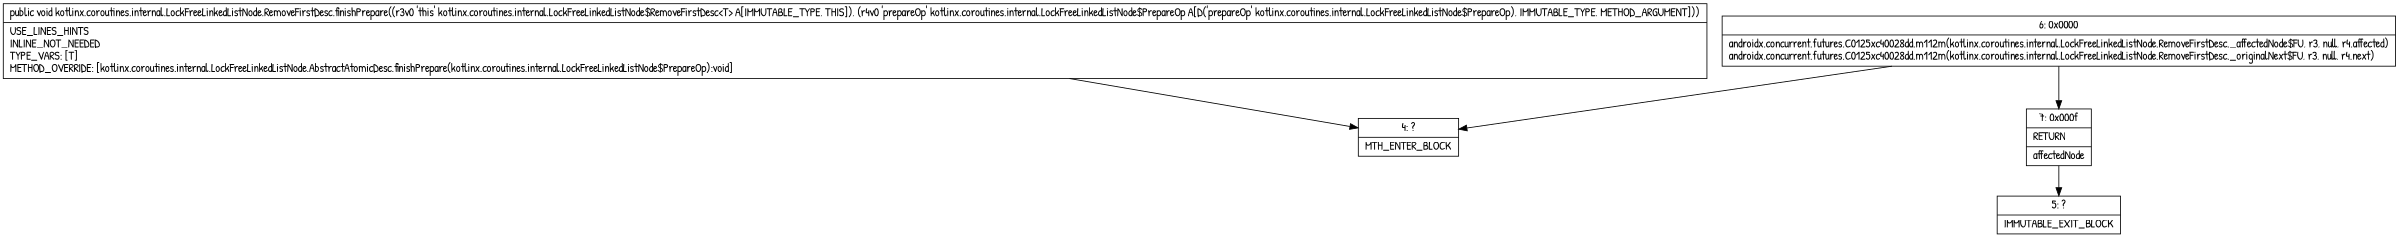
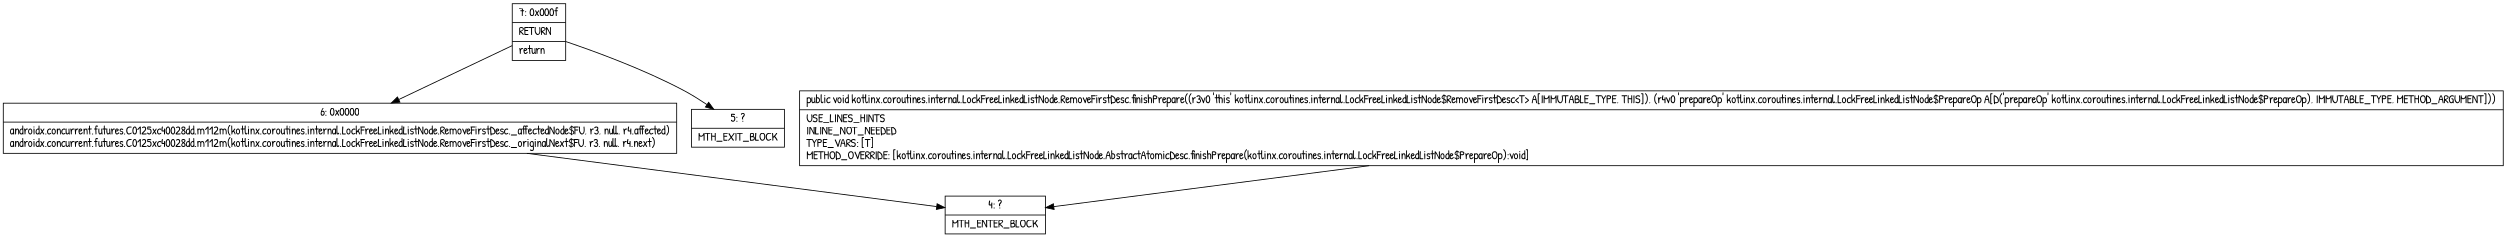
(2059, 83) -> (456, 73)
(2059, 156) -> (532, 51)
(2059, 224) -> (738, 137)
